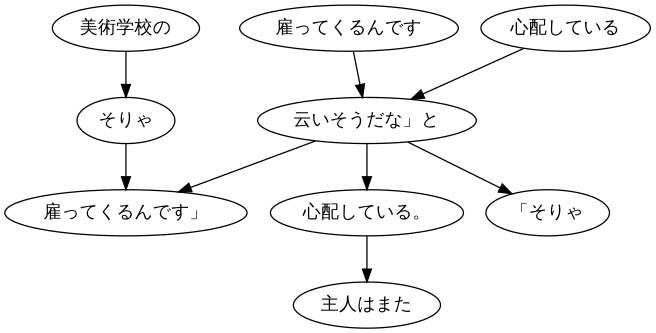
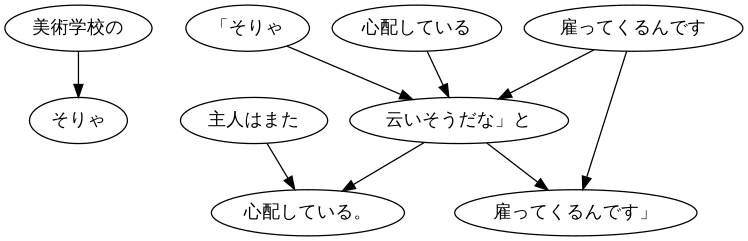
(126, 160) -> (607, 114)
(454, 165) -> (344, 70)
(367, 253) -> (278, 161)
